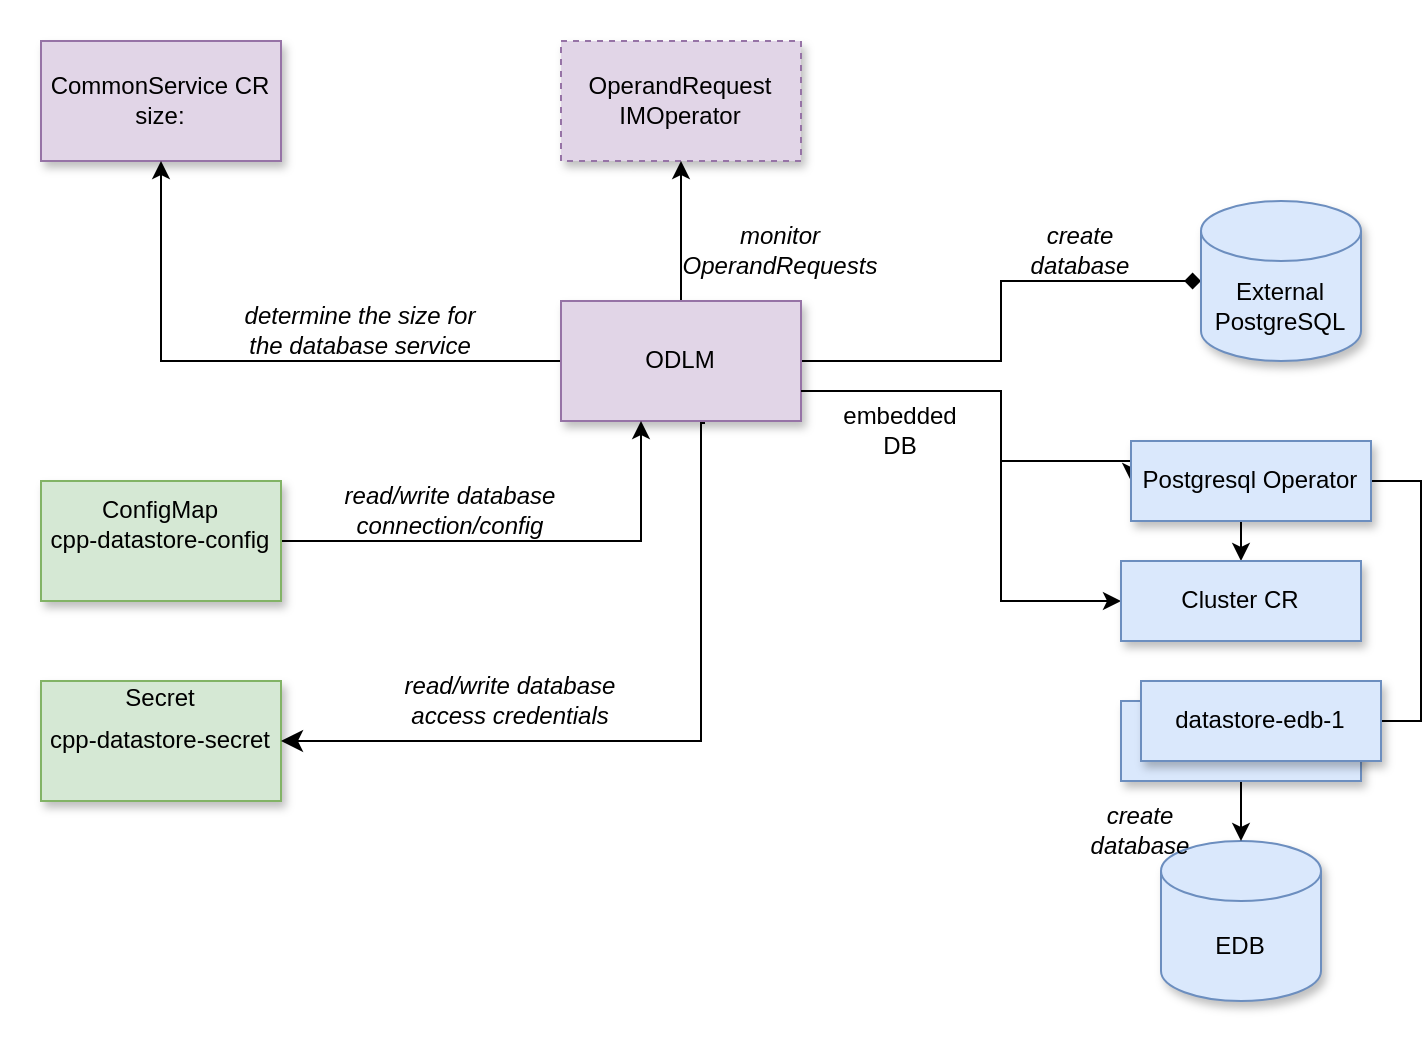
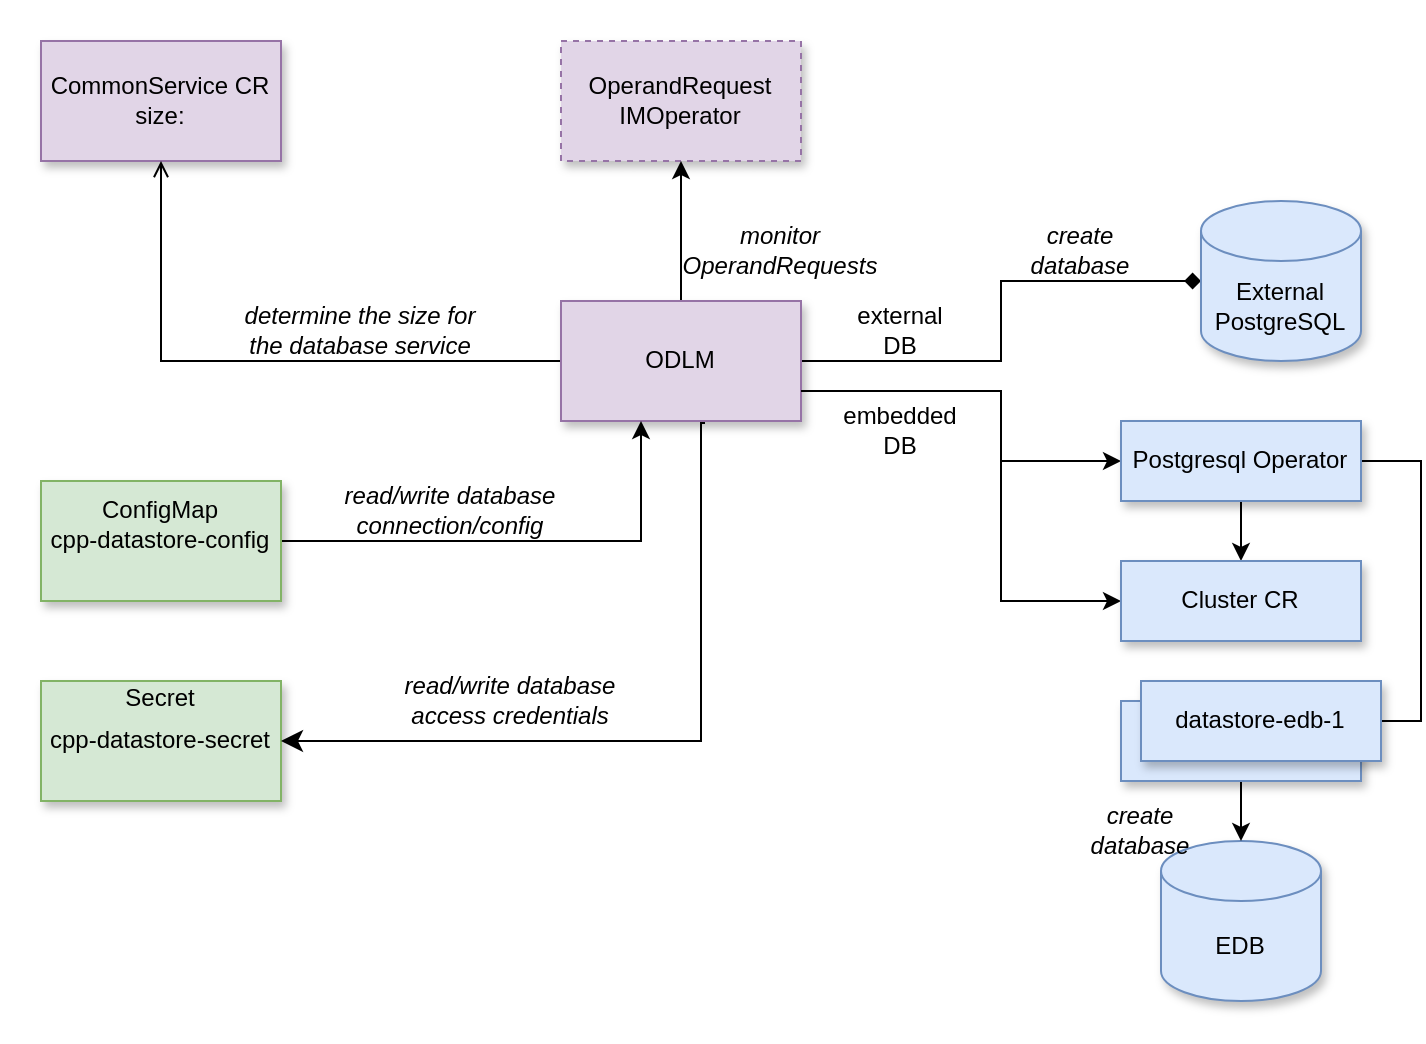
(161, 176) -> (161, 172)
none -> (901, 331)
(1251, 481) -> (1241, 461)
